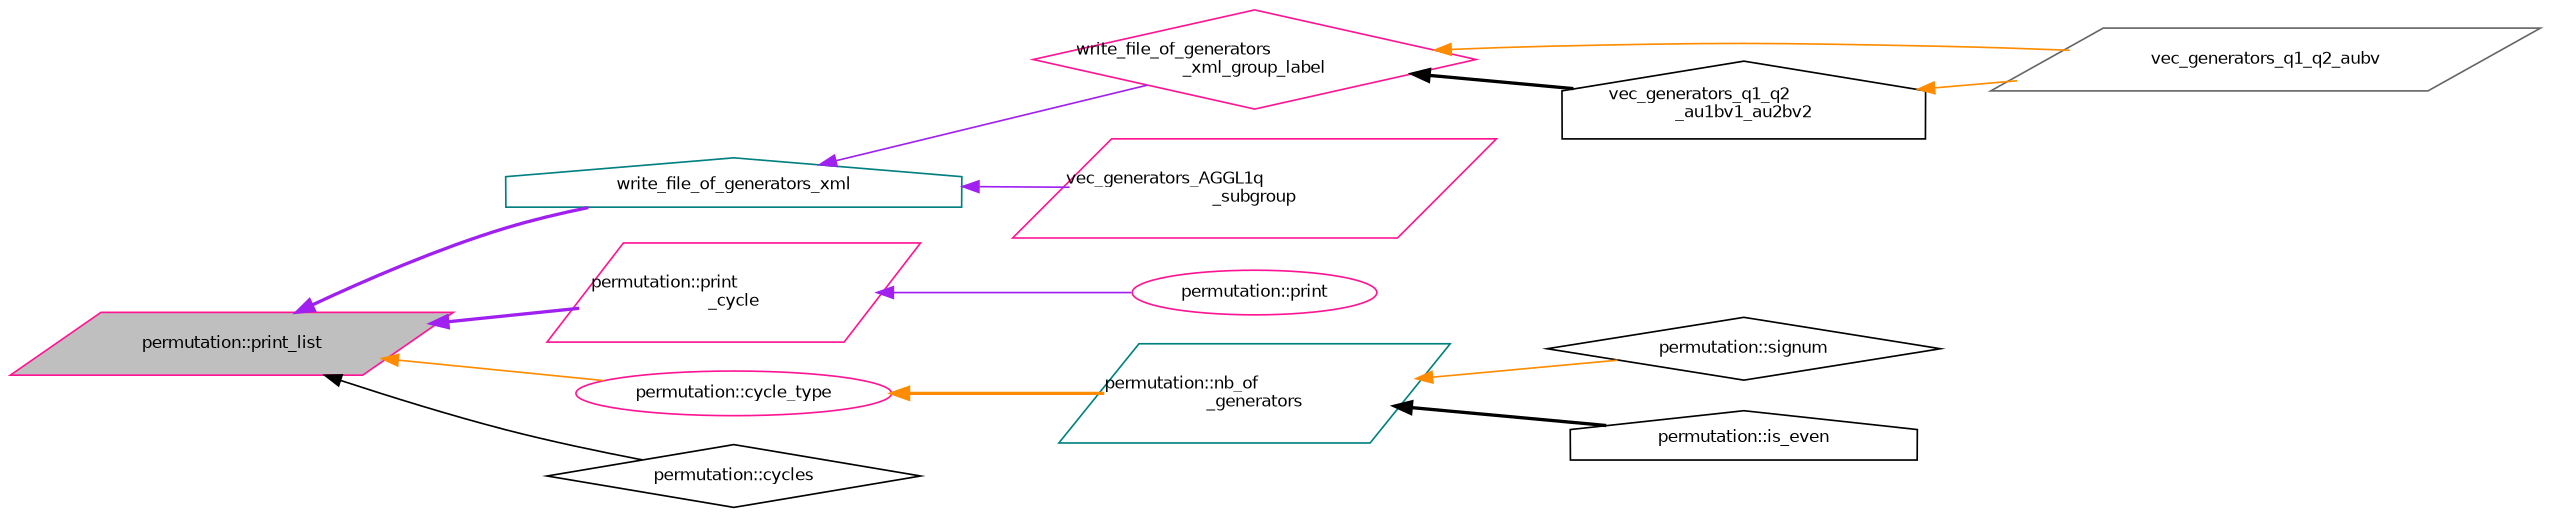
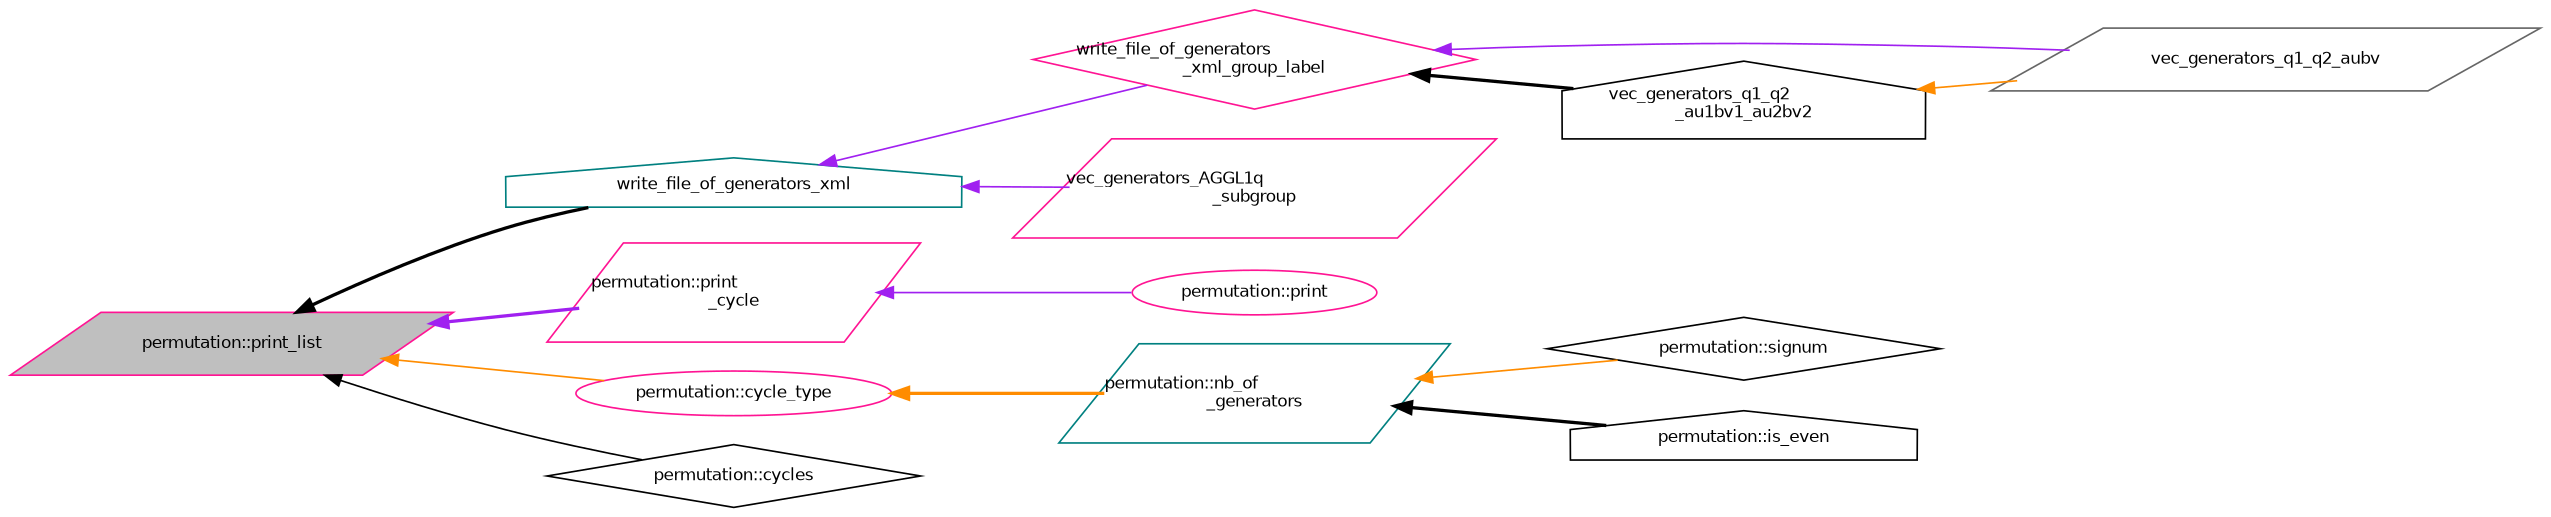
(1761, 44) -> (1761, 44)
(447, 248) -> (447, 248)
